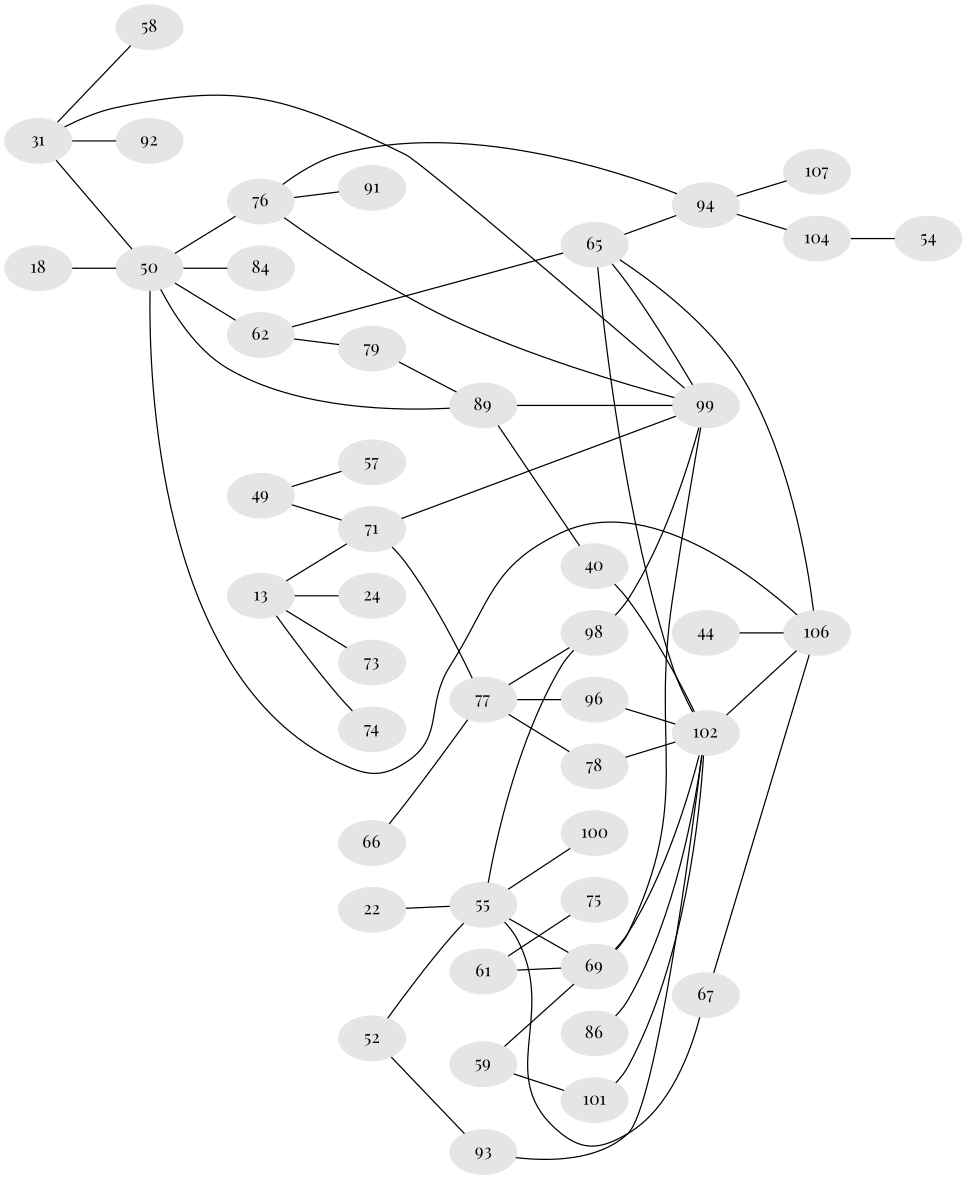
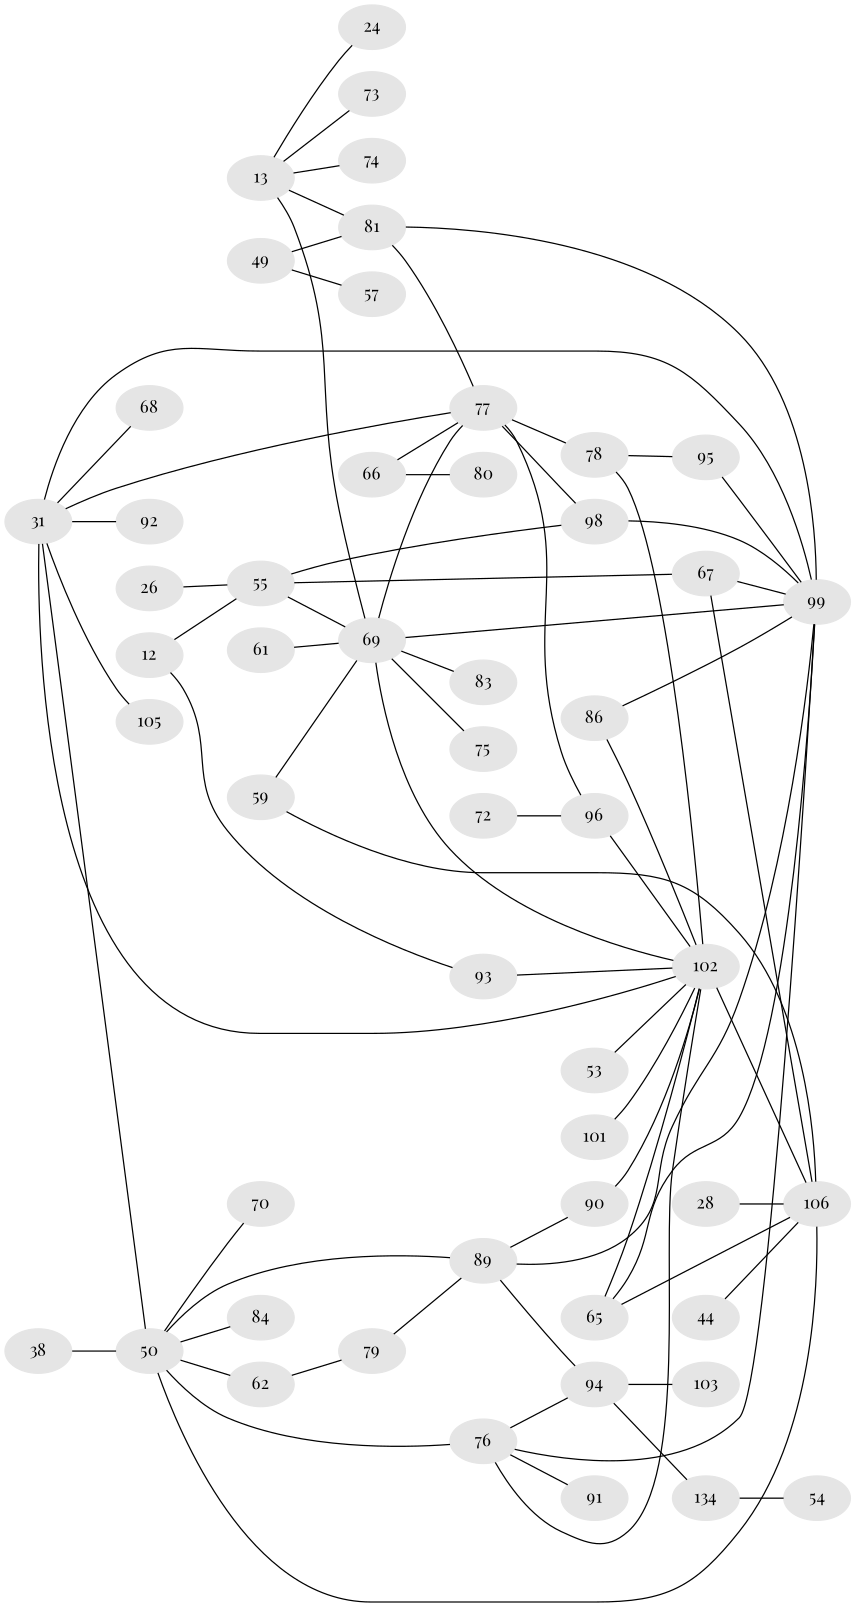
(150, 27) -> (150, 408)
(817, 172) -> (706, 1384)
(650, 225) -> (537, 1324)
(817, 239) -> (706, 1498)
(38, 268) -> (38, 1351)
(428, 290) -> none
none -> (326, 406)
none -> (255, 451)
none -> (706, 457)
none -> (483, 475)
none -> (412, 518)
(372, 529) -> (372, 227)
(595, 566) -> (595, 1204)
none -> (762, 588)
none -> (709, 664)
none -> (483, 682)
none -> (150, 722)
none -> (483, 816)
(595, 833) -> none
(372, 910) -> (150, 588)
(531, 941) -> (428, 695)
none -> (181, 1010)
(372, 1038) -> (150, 655)
none -> (595, 1070)
(539, 1082) -> (649, 876)
none -> (261, 1204)
none -> (706, 1204)
none -> (669, 1348)
